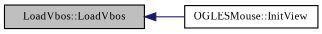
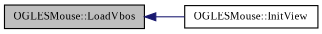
(74, 17) -> (74, 17)
